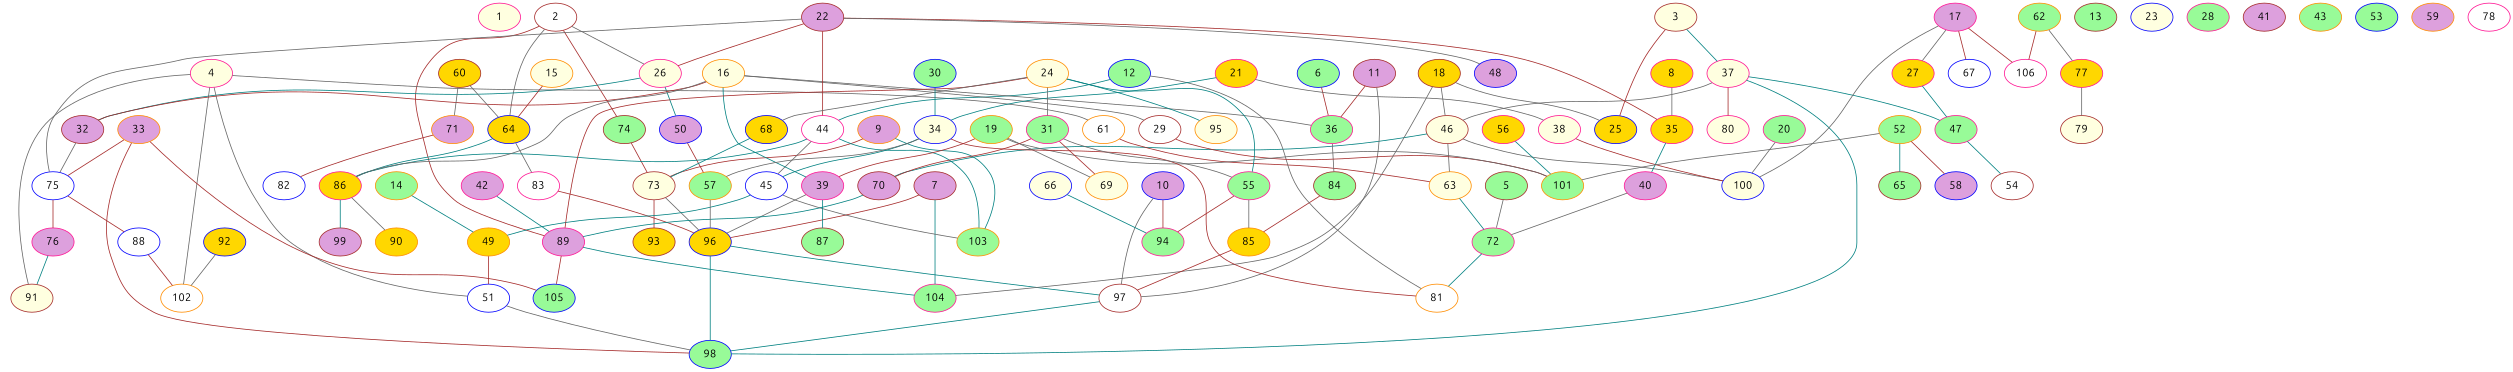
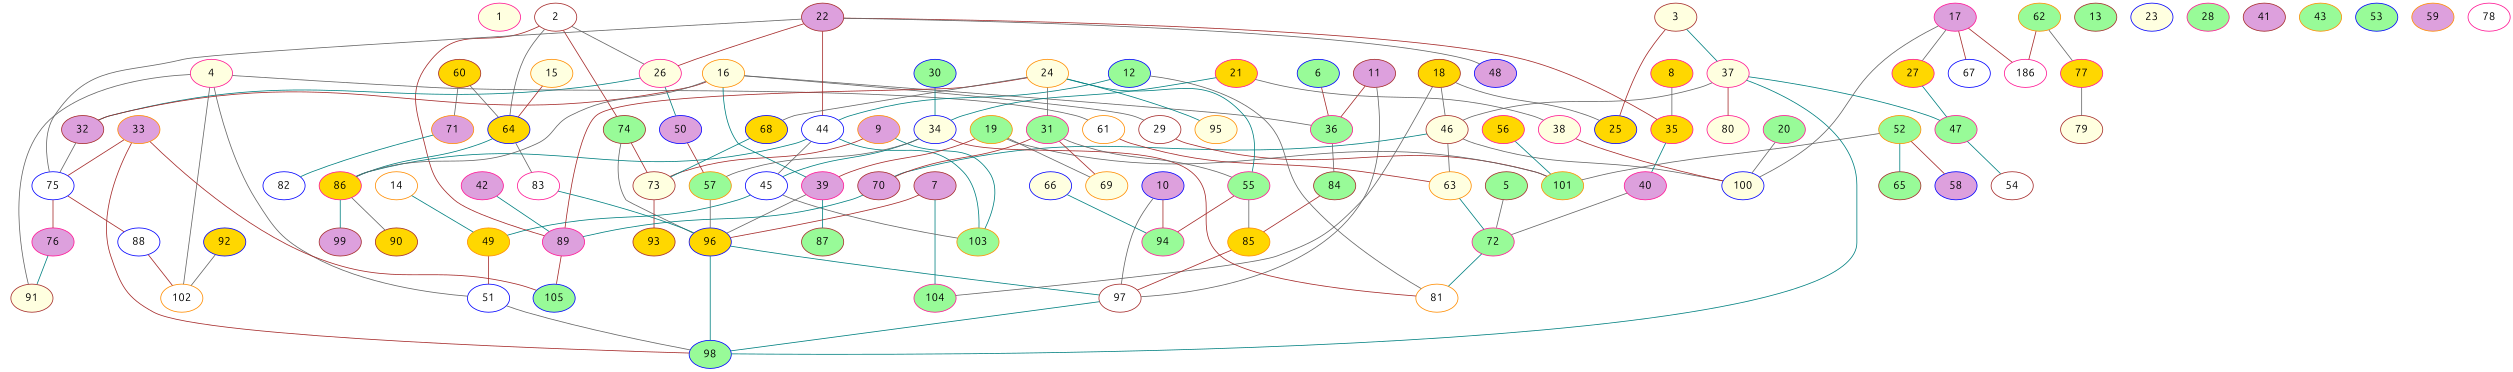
(2025, 73) -> (2025, 73)
(823, 130) -> (823, 130)
(366, 154) -> (366, 154)
(396, 186) -> (396, 186)
(676, 208) -> (634, 204)
(627, 210) -> (627, 210)
(396, 242) -> (396, 242)
(748, 275) -> none
